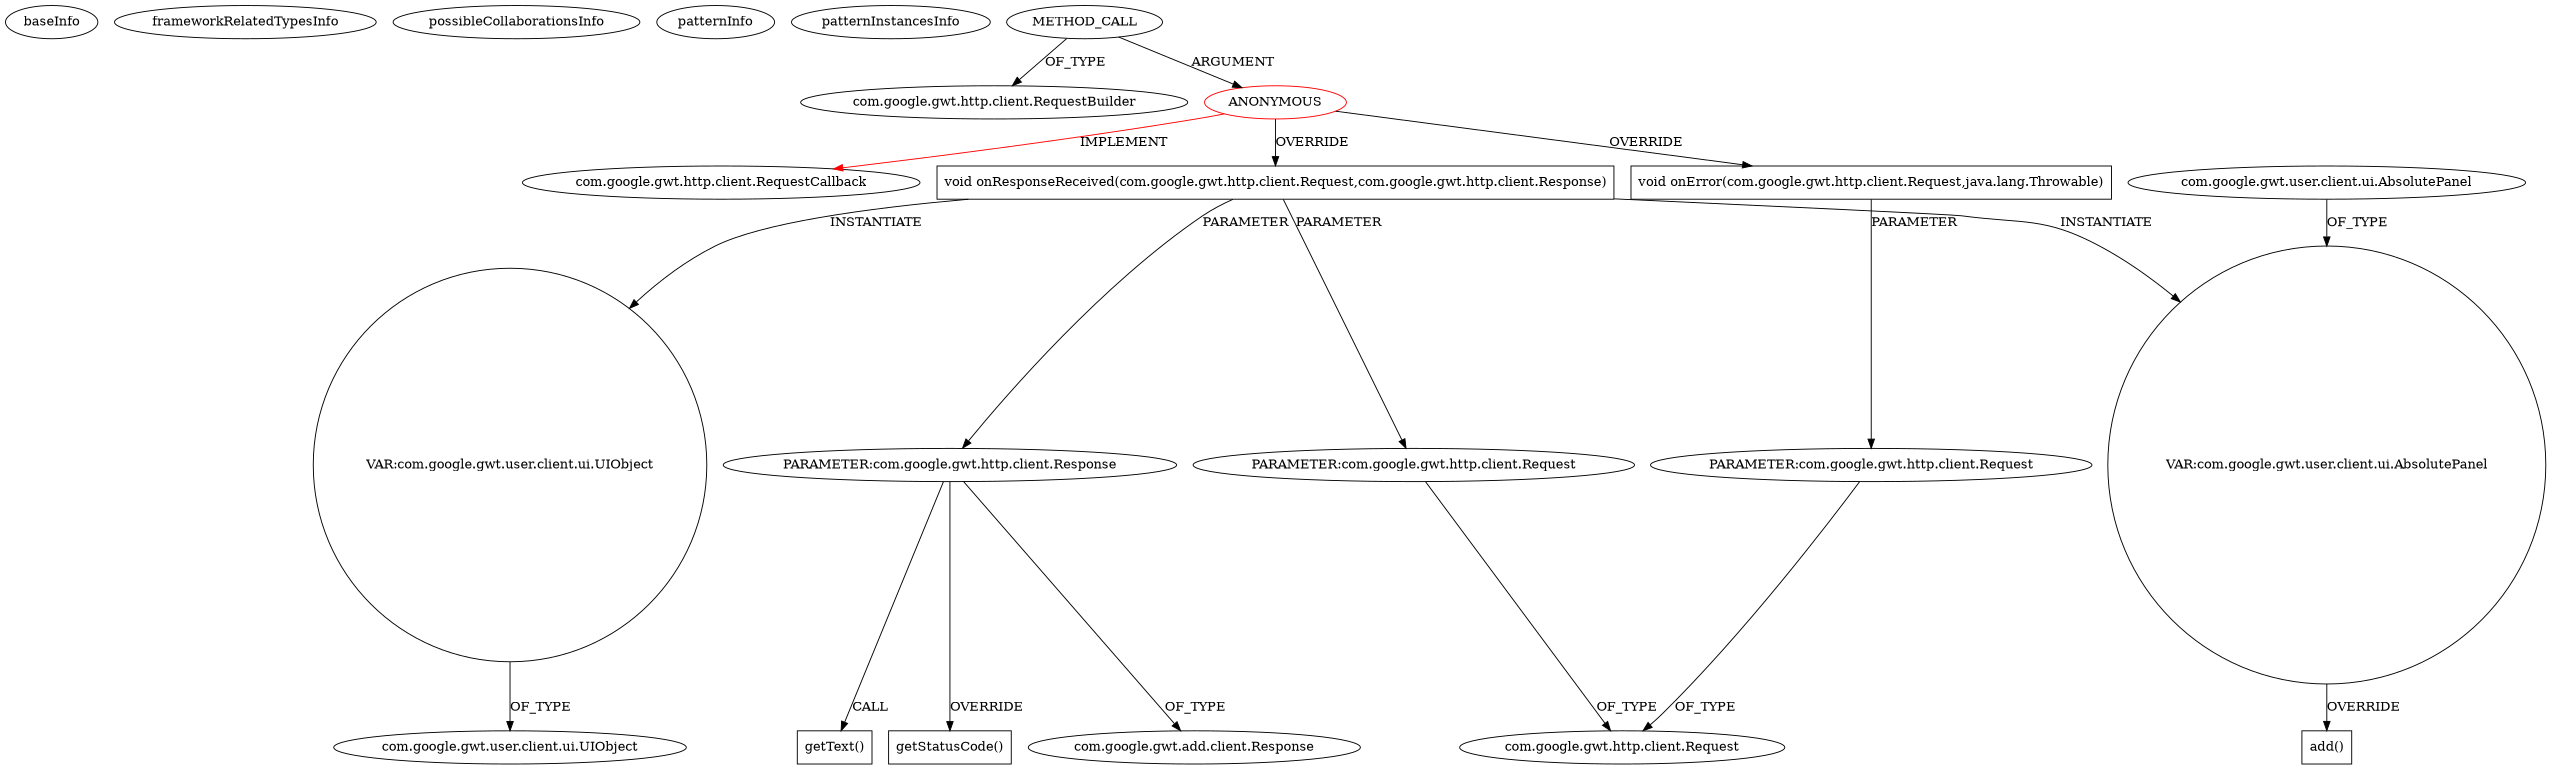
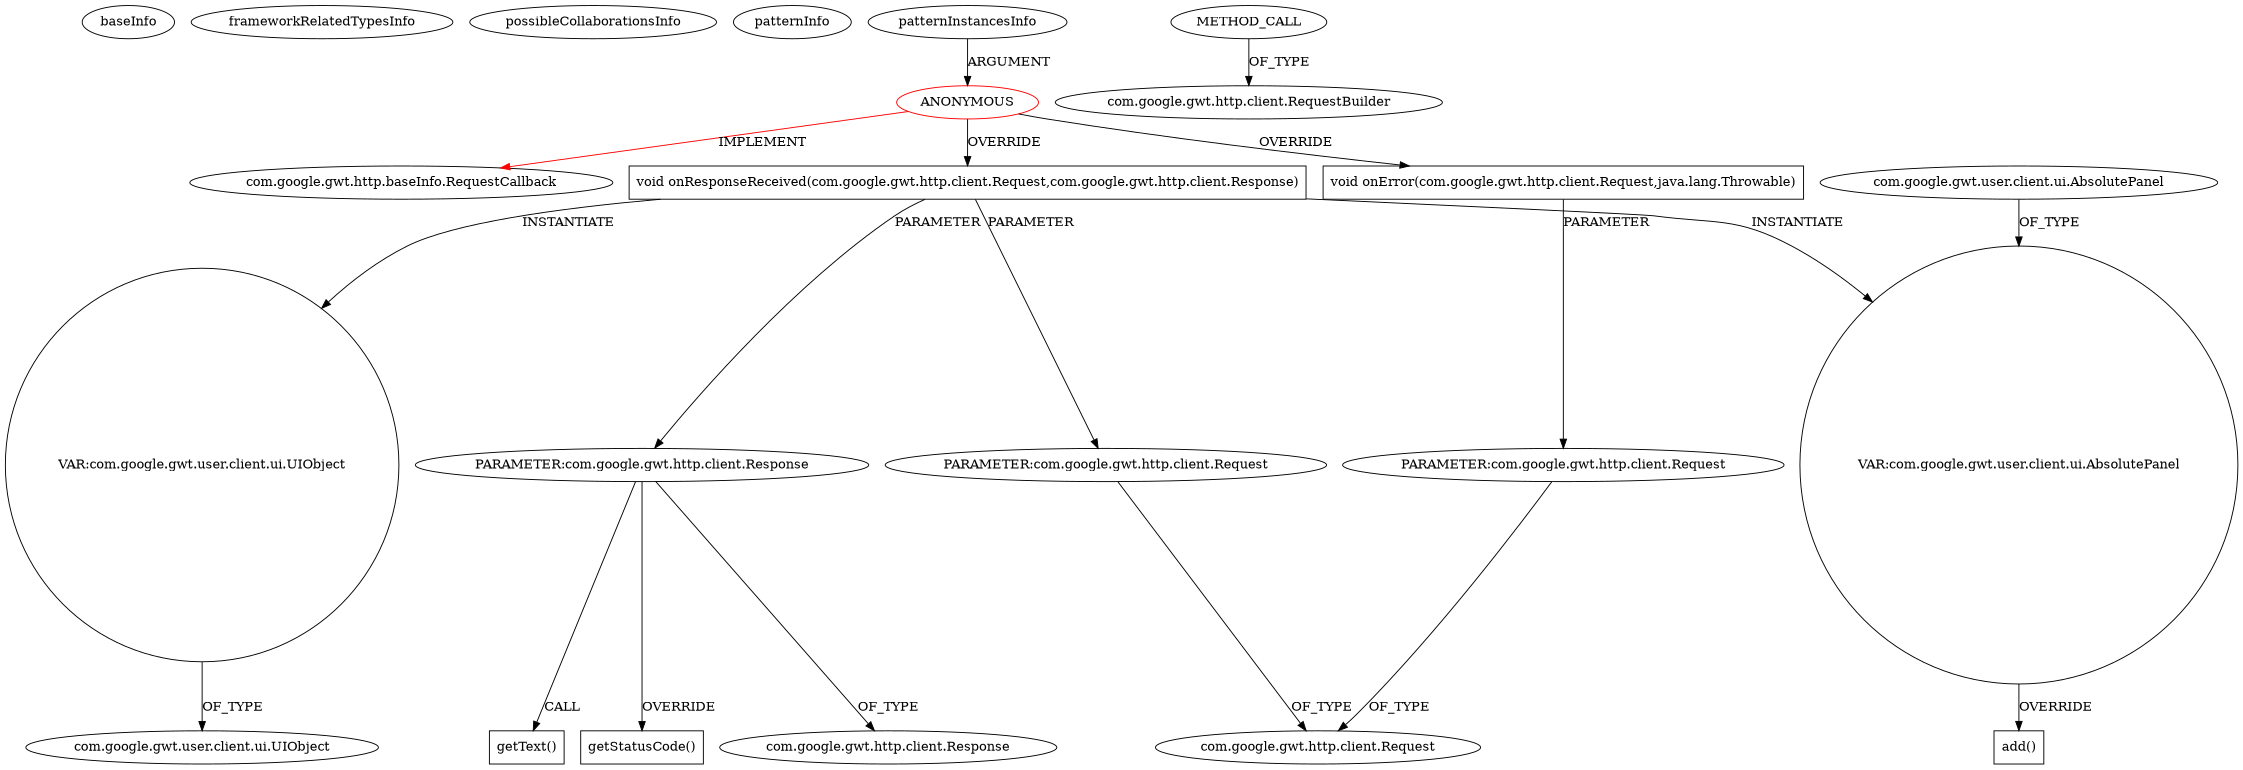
(1176, 61) -> (968, 58)
(721, 183) -> (401, 183)
(1194, 747) -> (888, 747)
